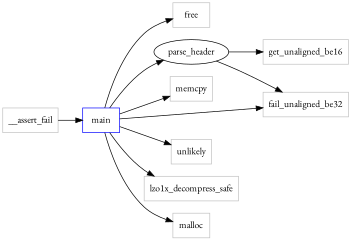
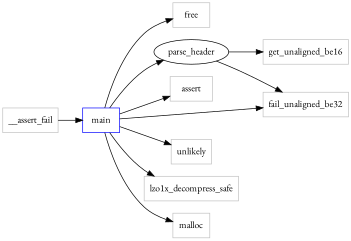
(191, 89) -> (191, 89)
